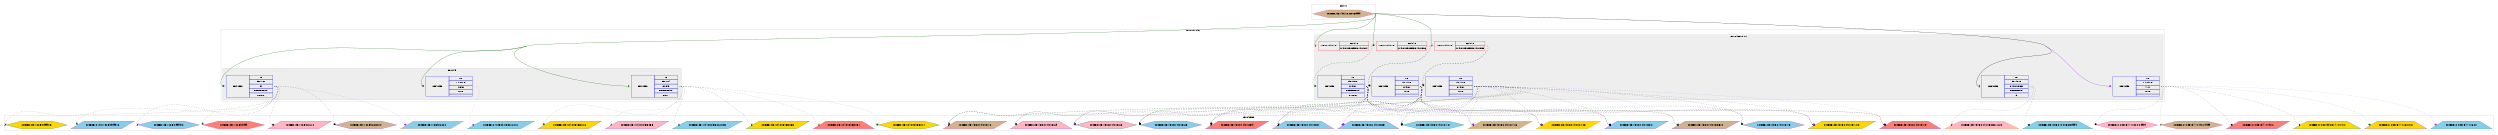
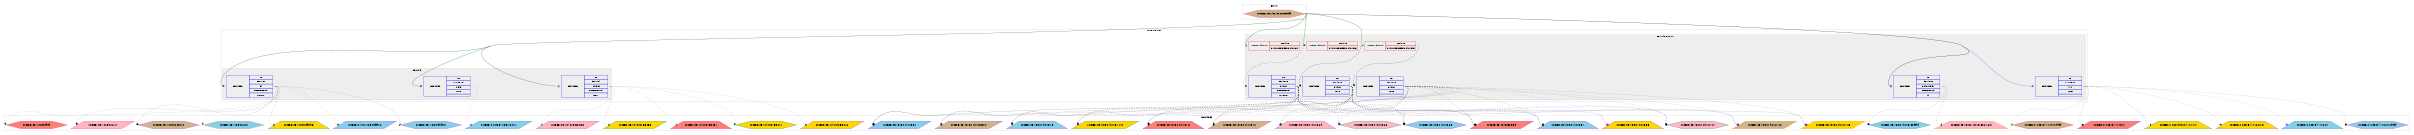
(37, 125) -> (299, 125)
(432, 125) -> (234, 125)
(707, 125) -> none
(1237, 125) -> (1502, 125)
(1368, 125) -> (1633, 125)
(1433, 125) -> (1698, 125)
(1774, 125) -> (1037, 125)
(2058, 125) -> (1900, 125)
(2127, 125) -> (2377, 125)
